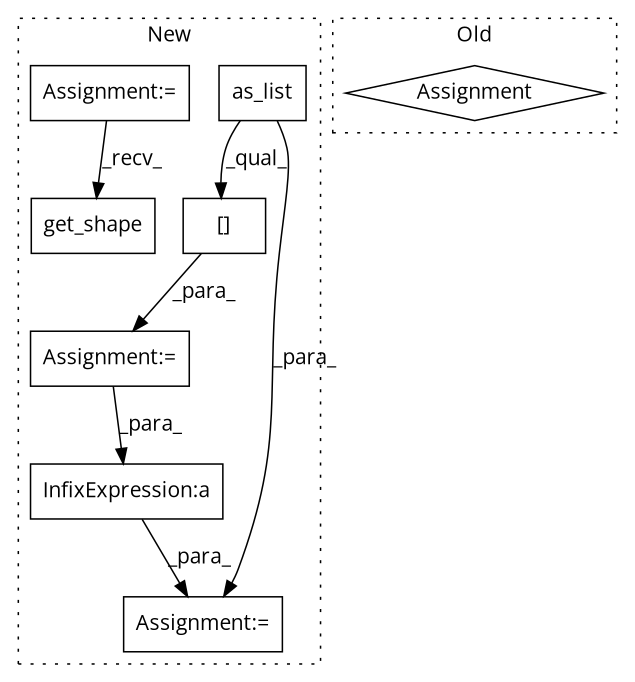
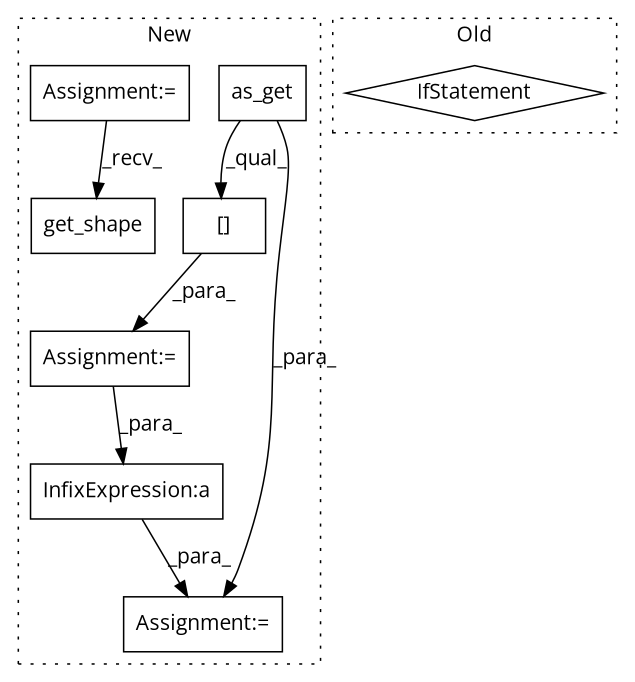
(263, 93) -> (263, 93)
(475, 93) -> (475, 93)
